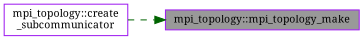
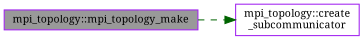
(141, 20) -> (212, 20)
